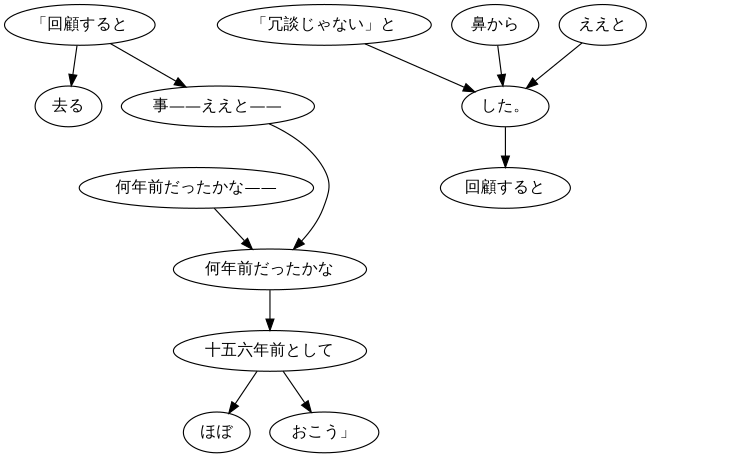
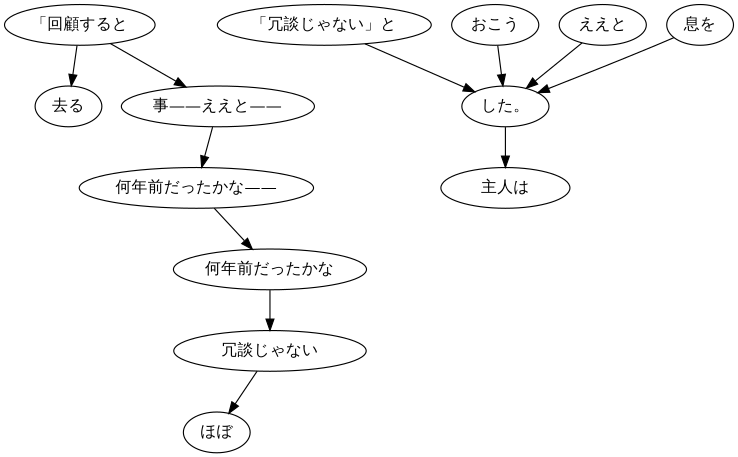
(495, 25) -> (495, 25)
none -> (700, 25)
(326, 173) -> (209, 142)
(505, 188) -> (505, 188)
(270, 351) -> (270, 351)
(324, 432) -> none
